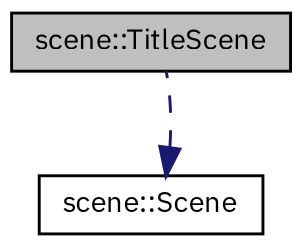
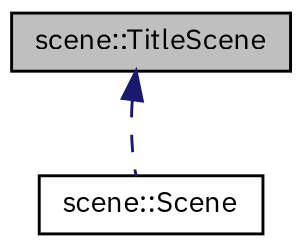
(170, 109) -> (132, 138)
